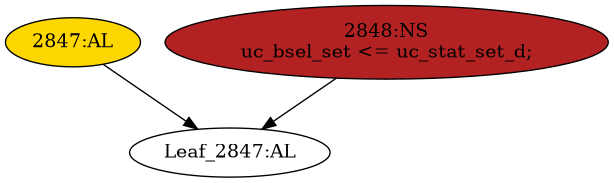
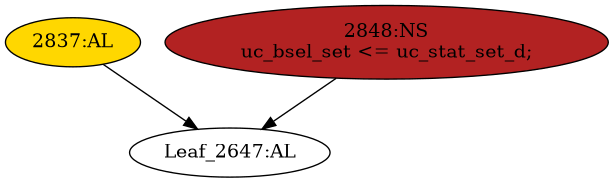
(73, 42) -> (73, 42)
(230, 153) -> (230, 153)
